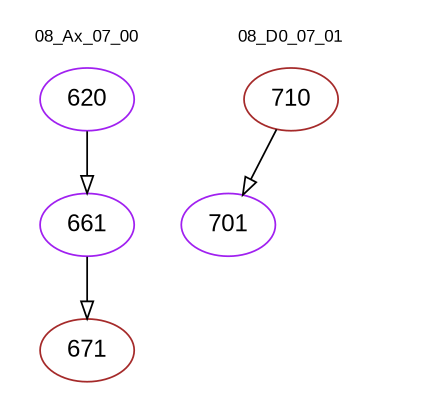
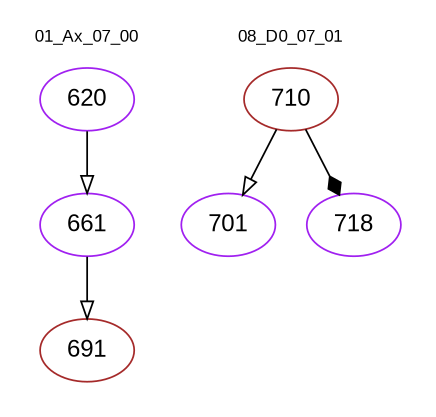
(87, 37) -> (87, 37)
none -> (354, 225)
(87, 350) -> (87, 350)
